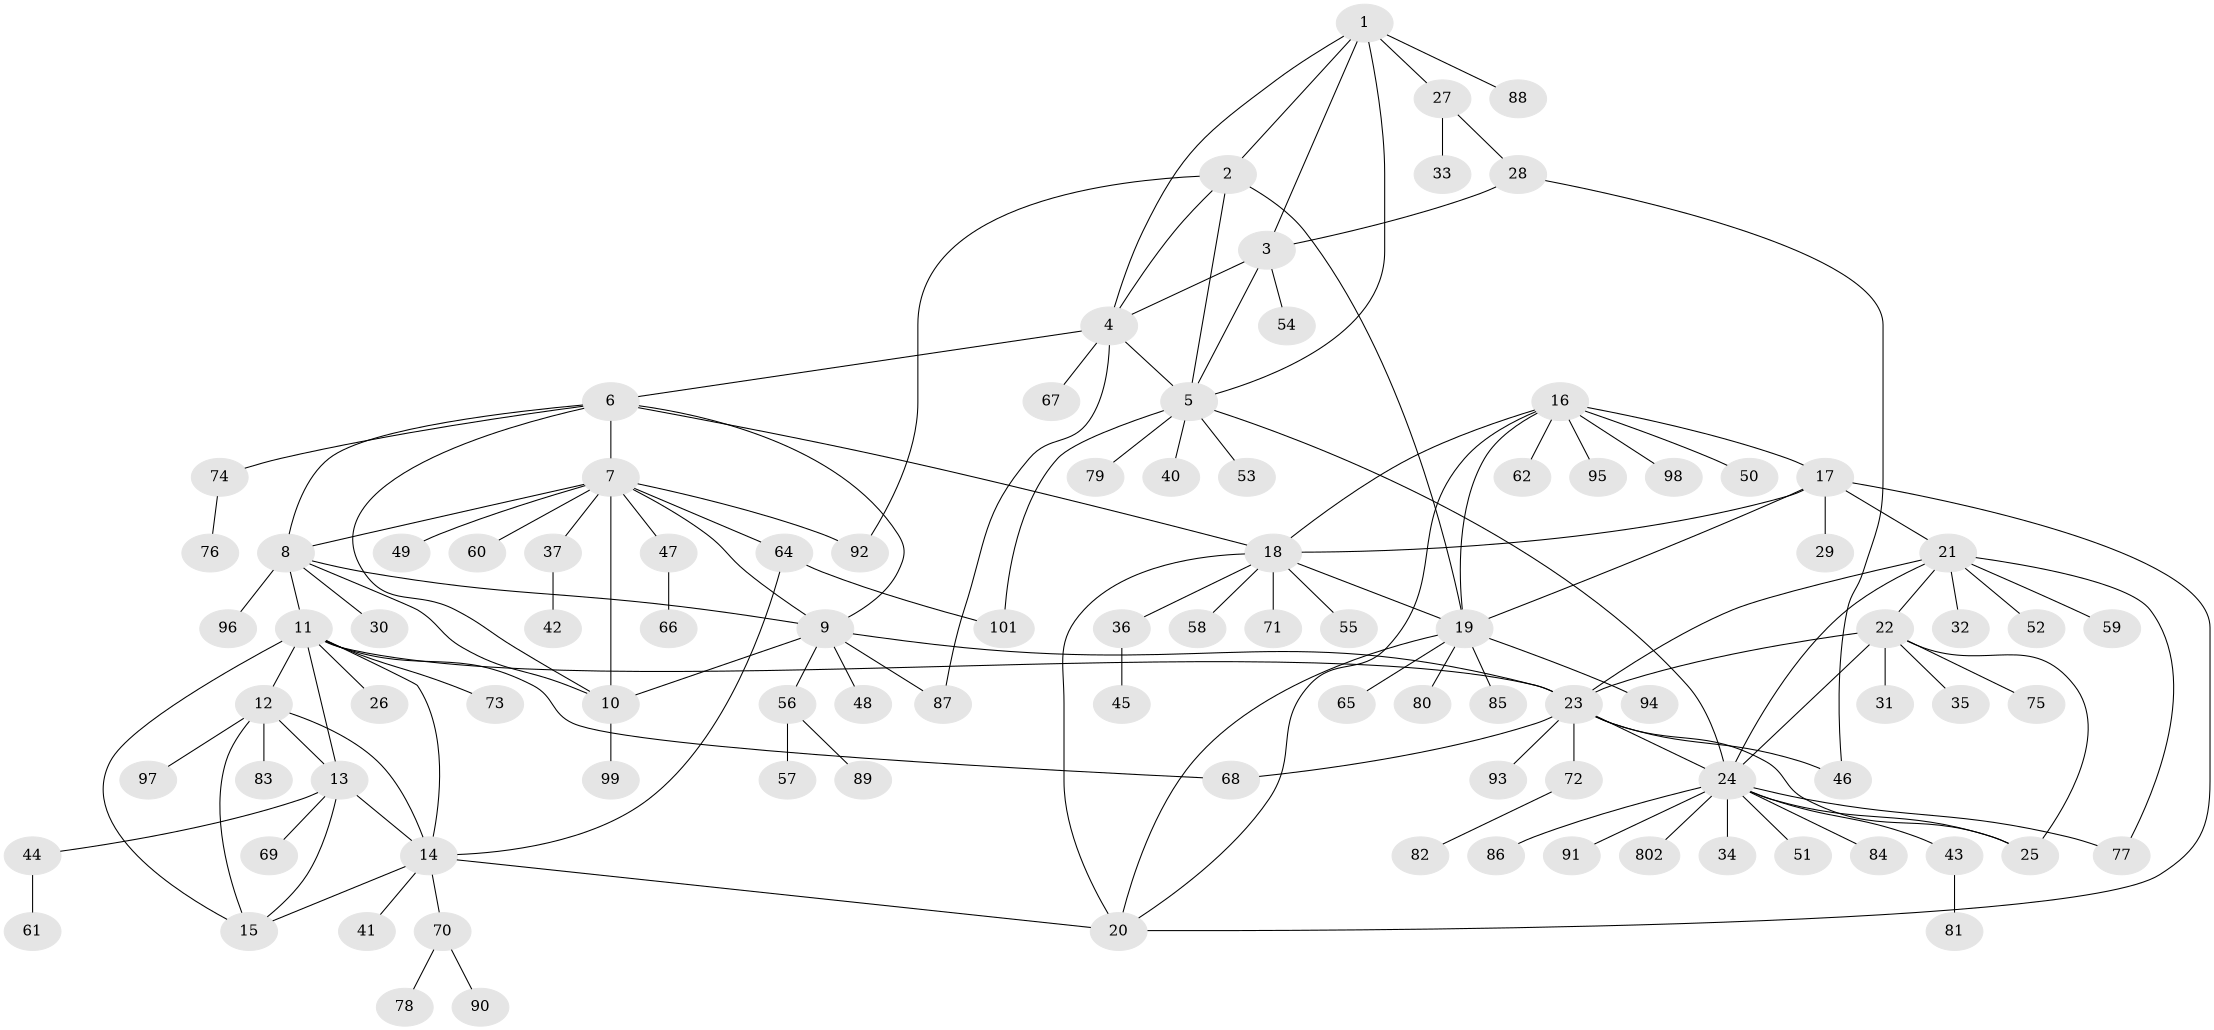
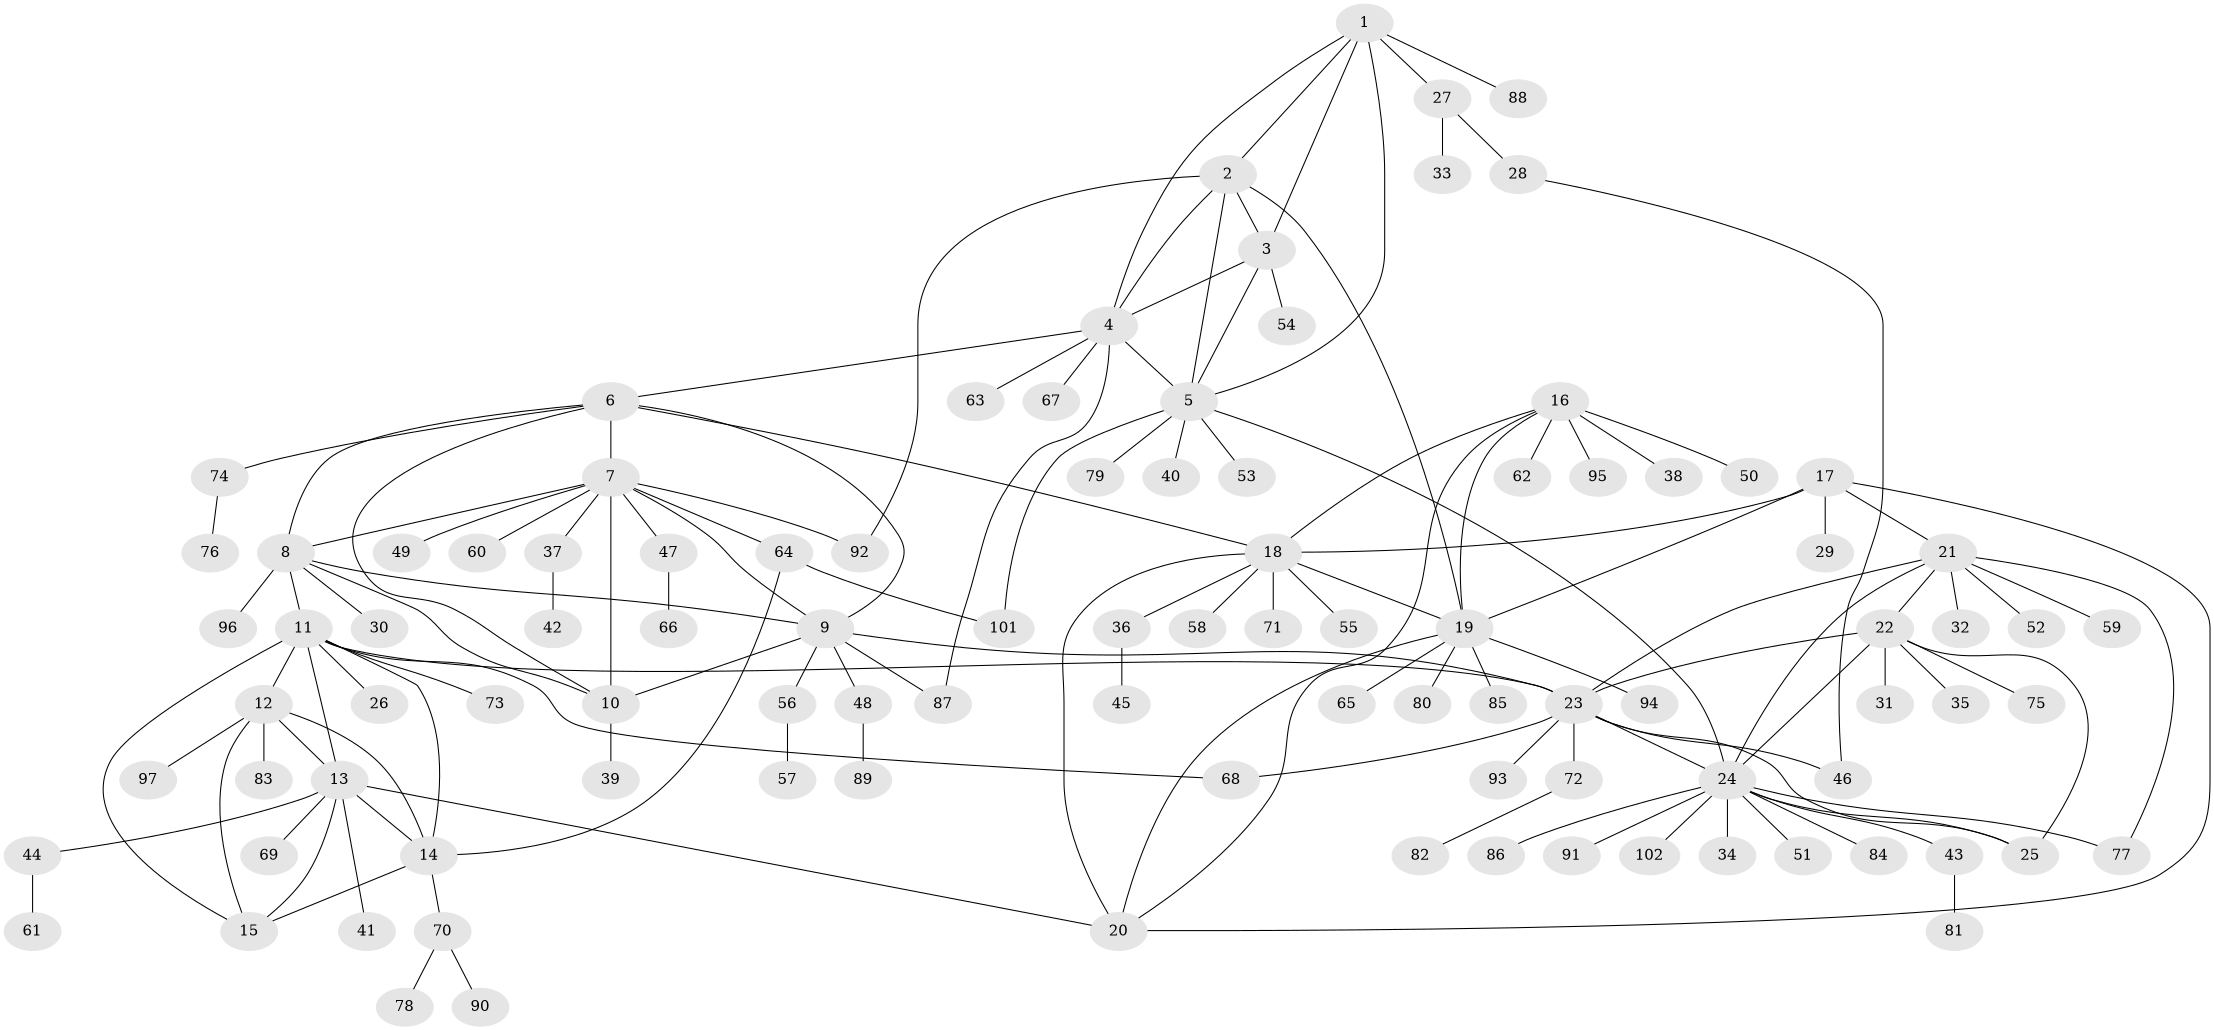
(1396, 220) -> (1248, 212)
none -> (976, 402)
(1697, 432) -> none
(1674, 477) -> (1674, 477)
(825, 742) -> (863, 742)
(611, 780) -> (611, 780)
(1650, 856) -> (1650, 856)
(398, 894) -> (353, 856)
(774, 894) -> (729, 856)
